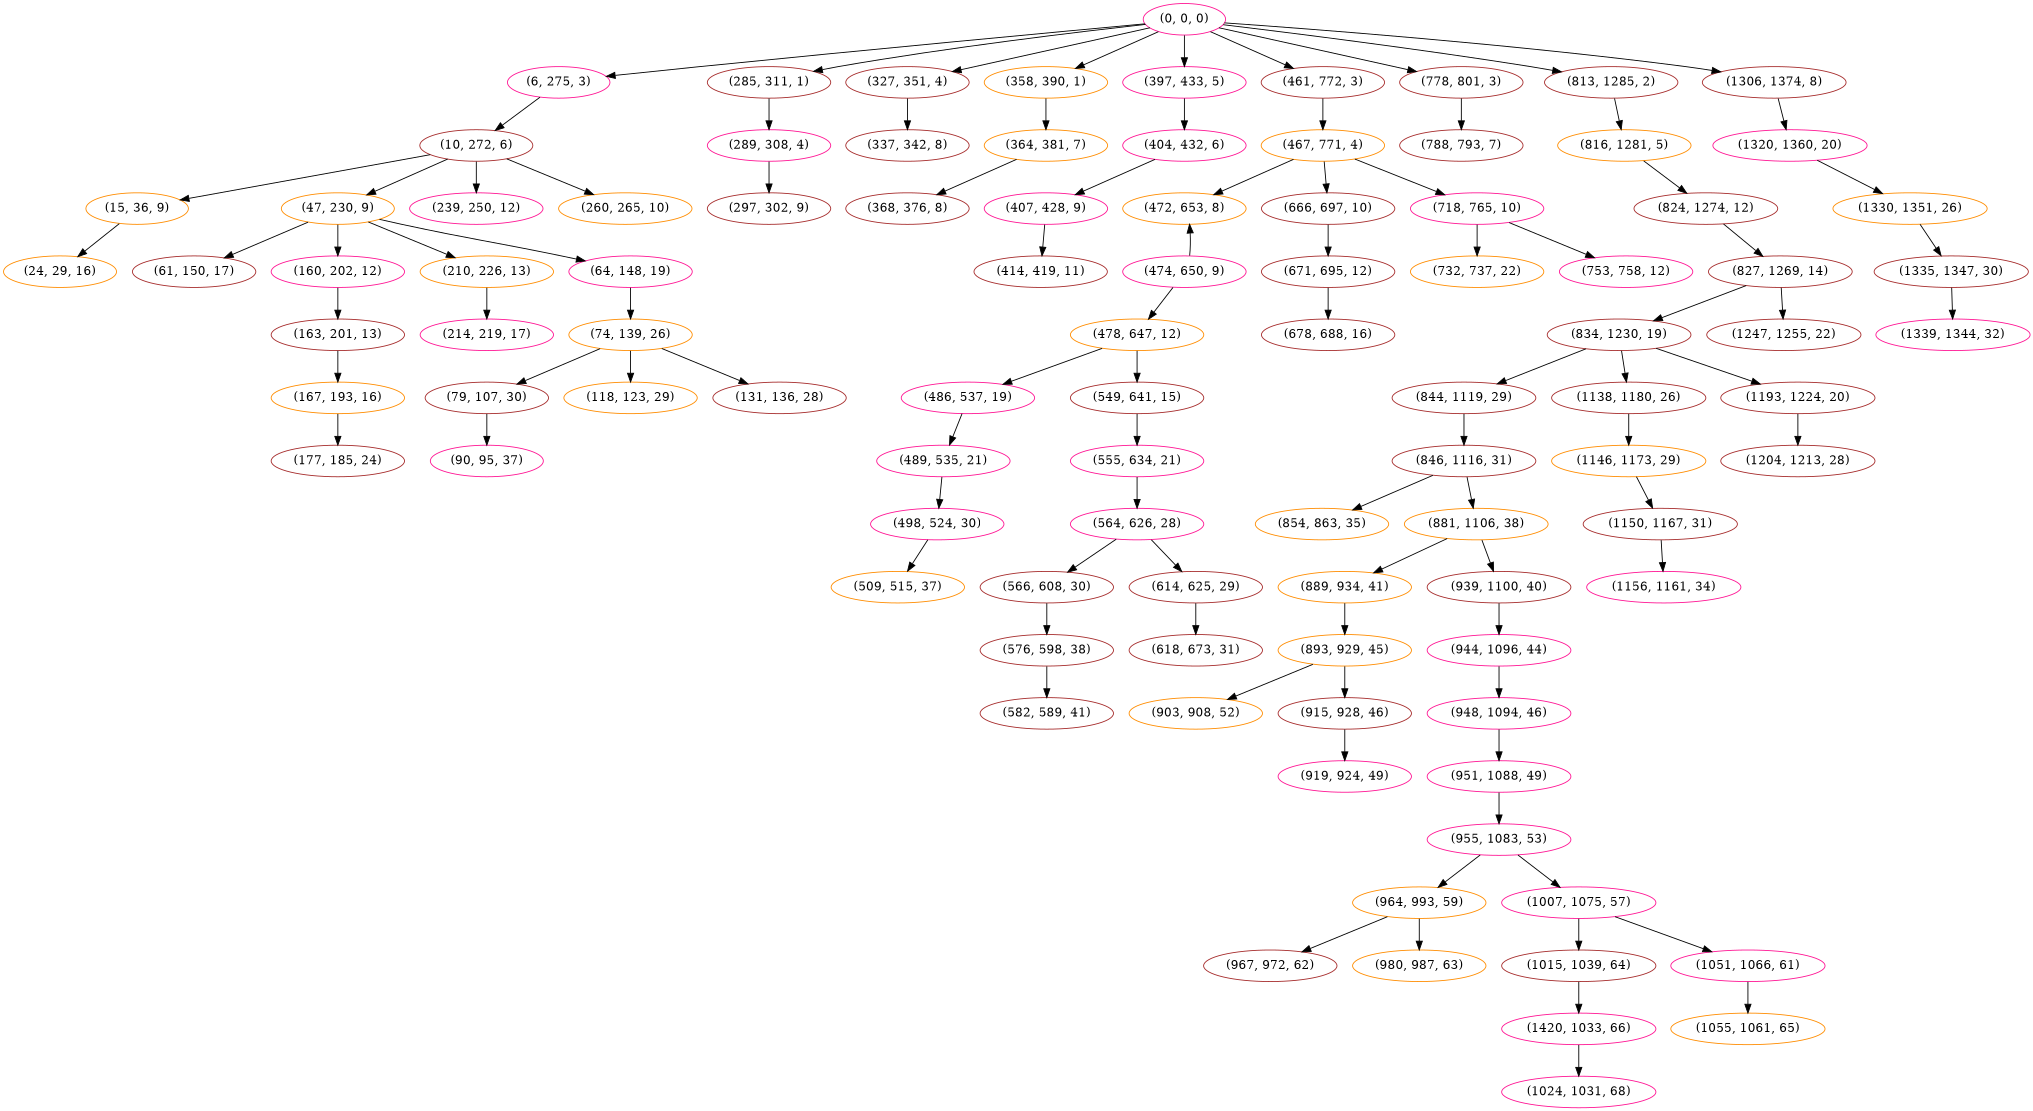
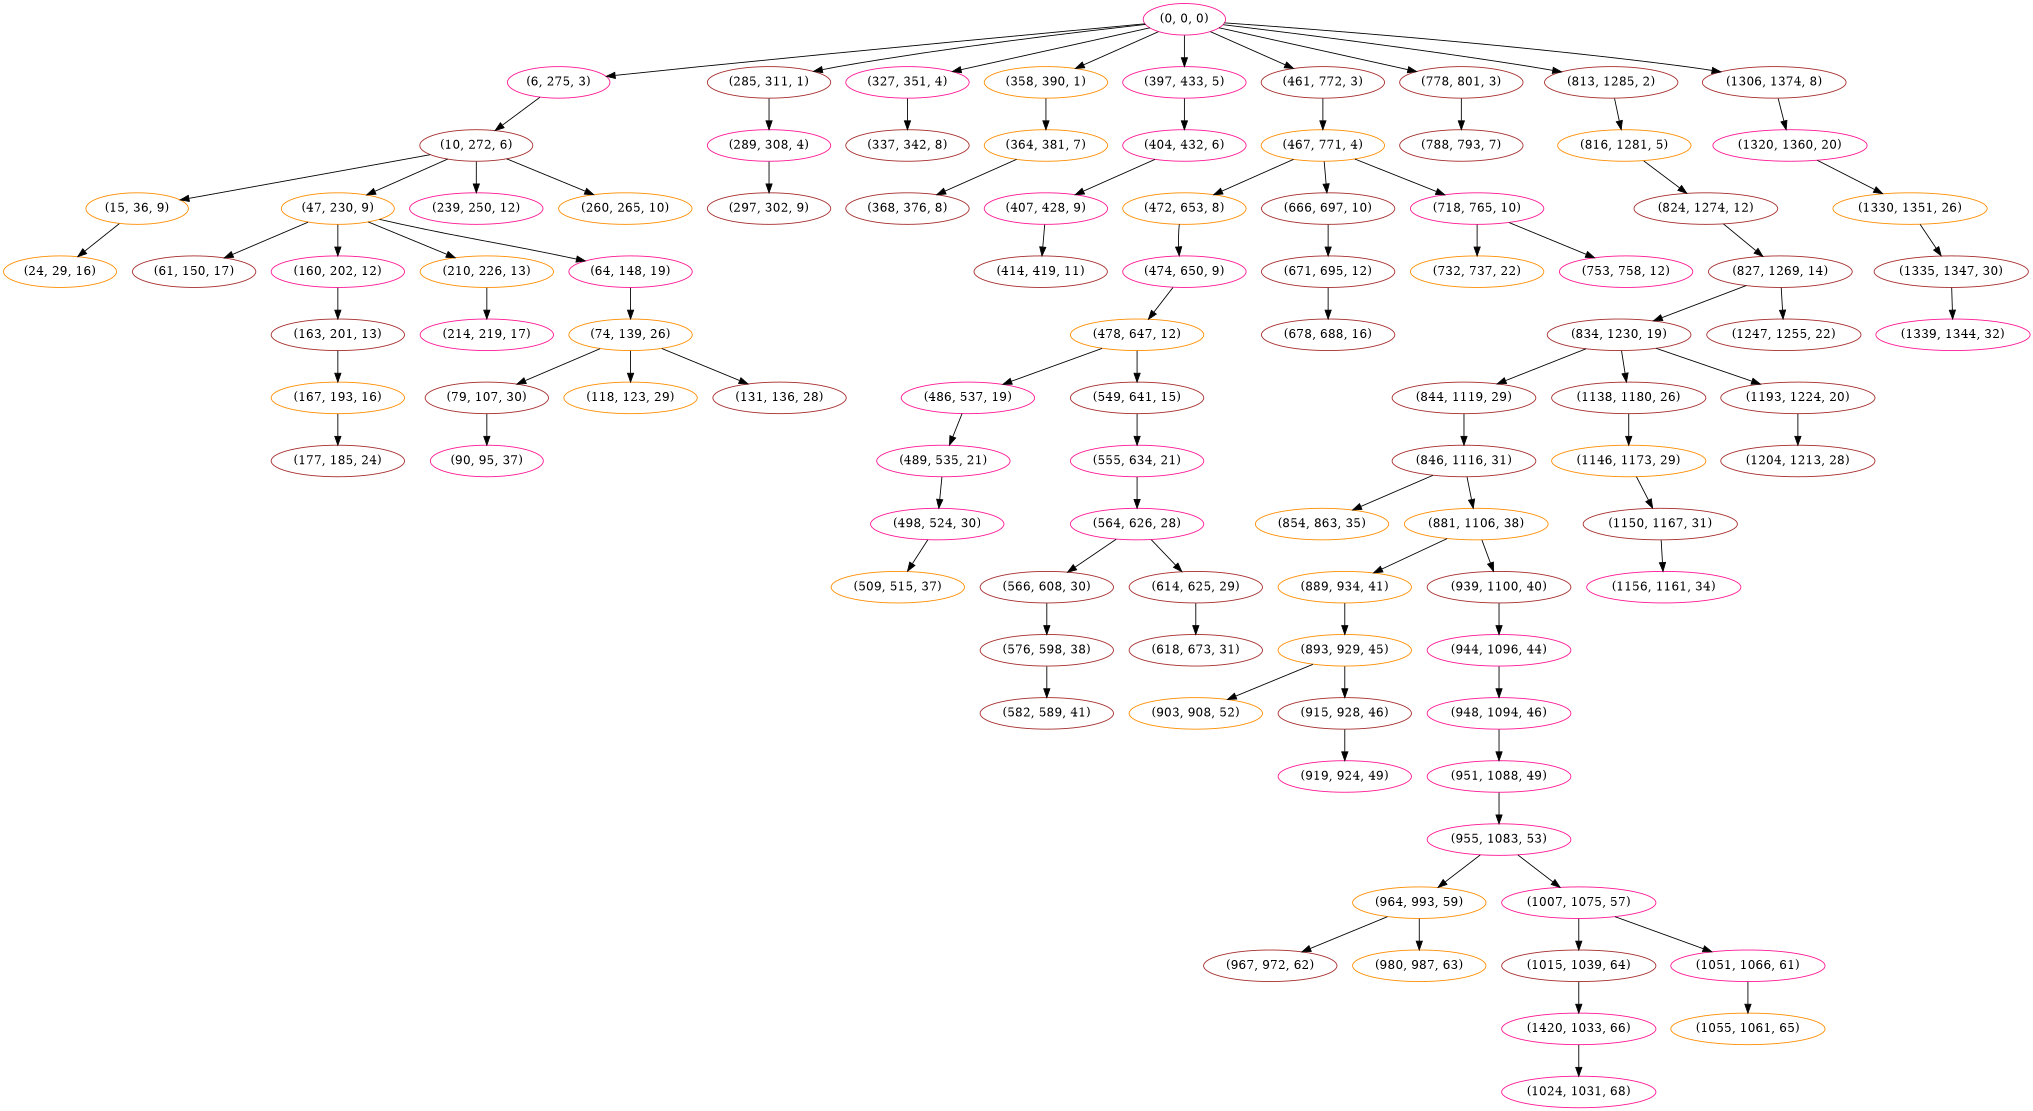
(908, 82) -> (908, 82)
(1190, 244) -> (1179, 236)
